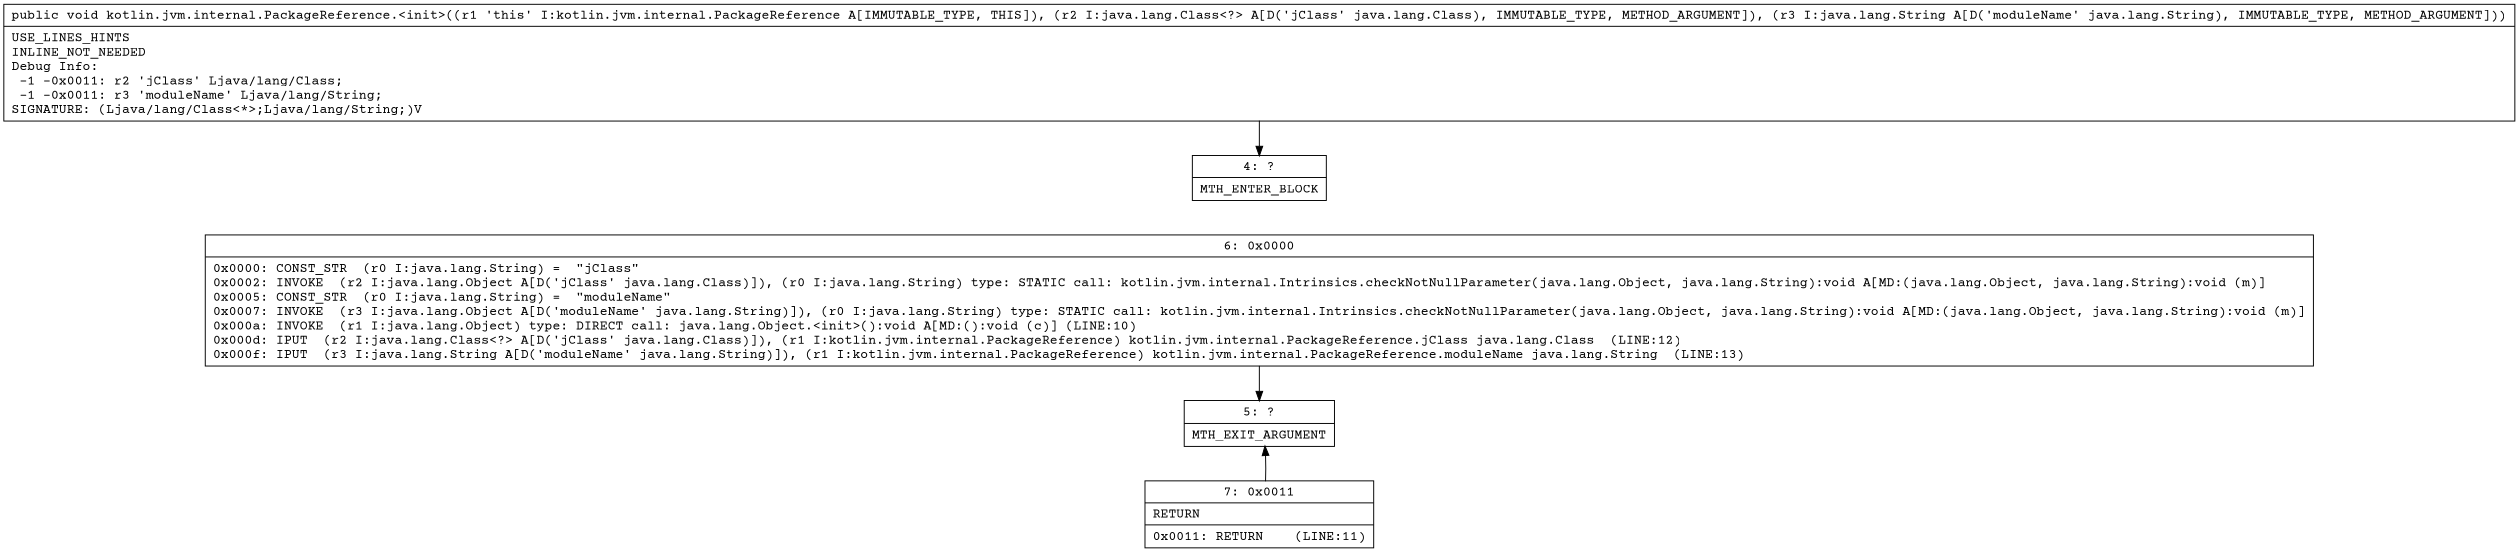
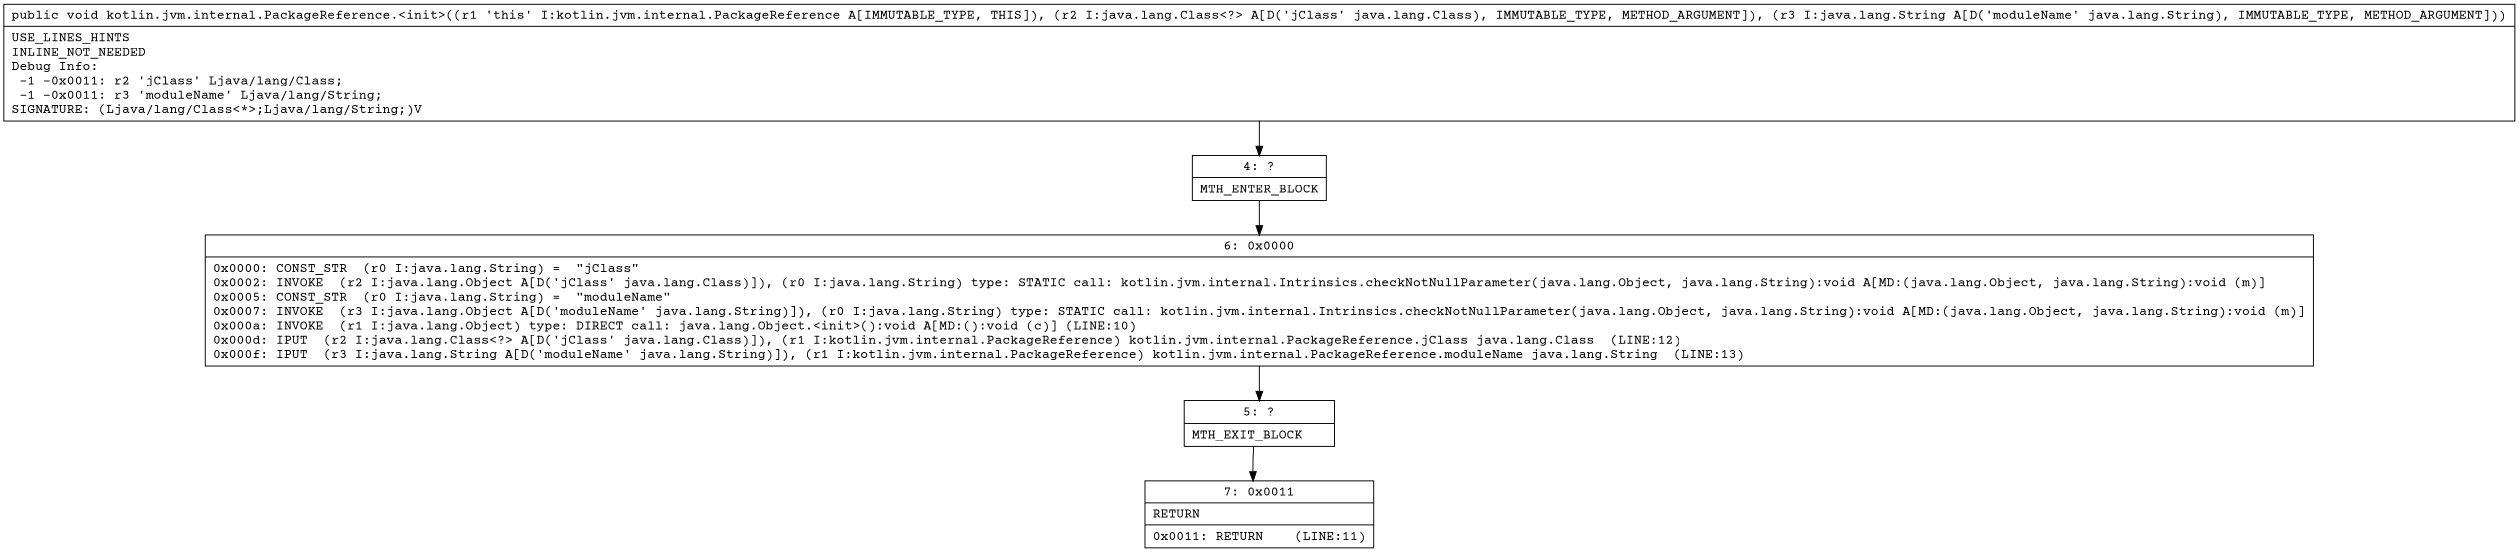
none -> (1259, 213)
(1259, 434) -> (1247, 434)
(1266, 468) -> (1253, 459)
